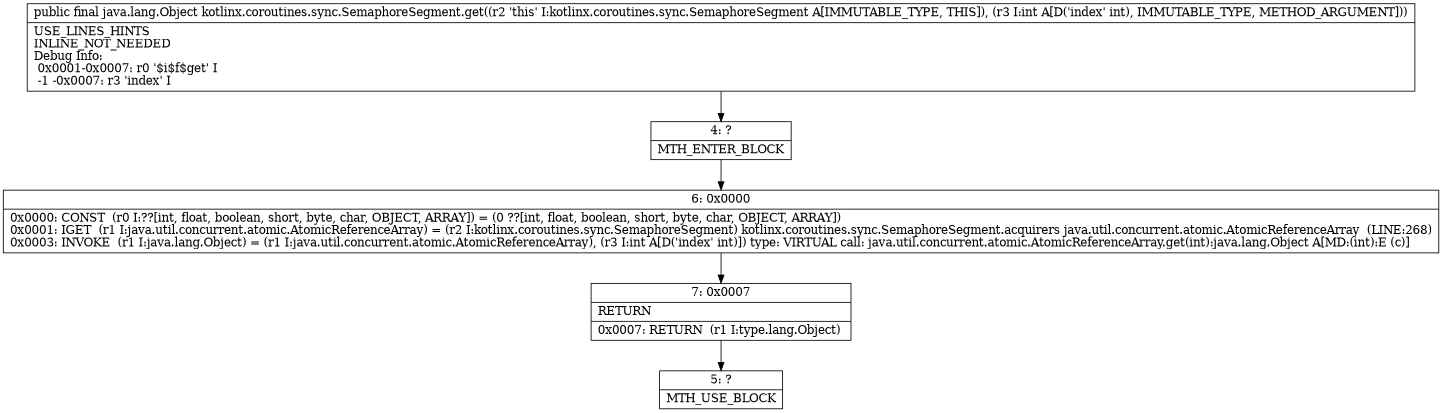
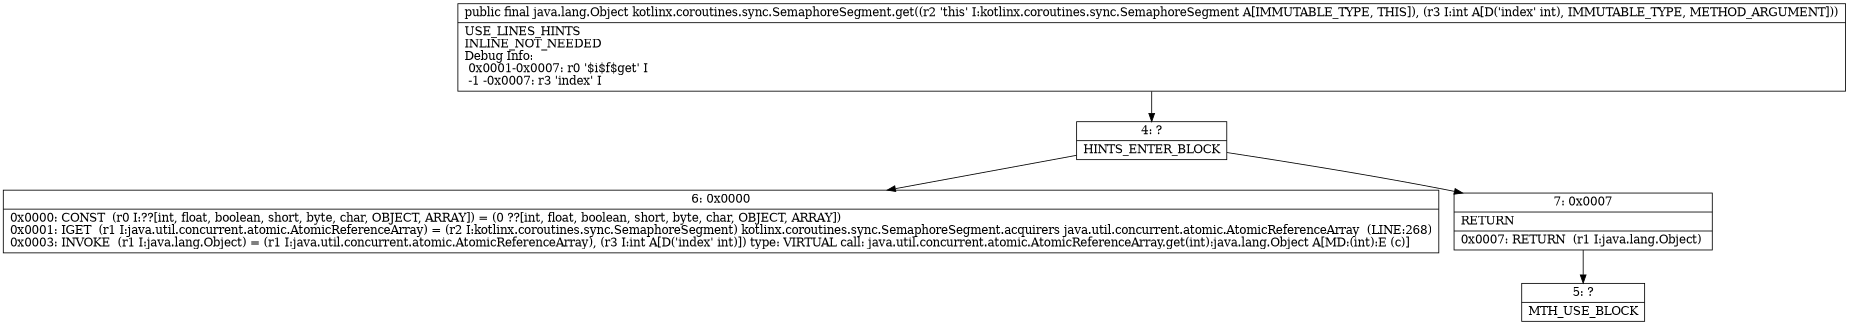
(721, 150) -> (1152, 150)
(721, 264) -> (1341, 171)
(721, 330) -> (1583, 240)
